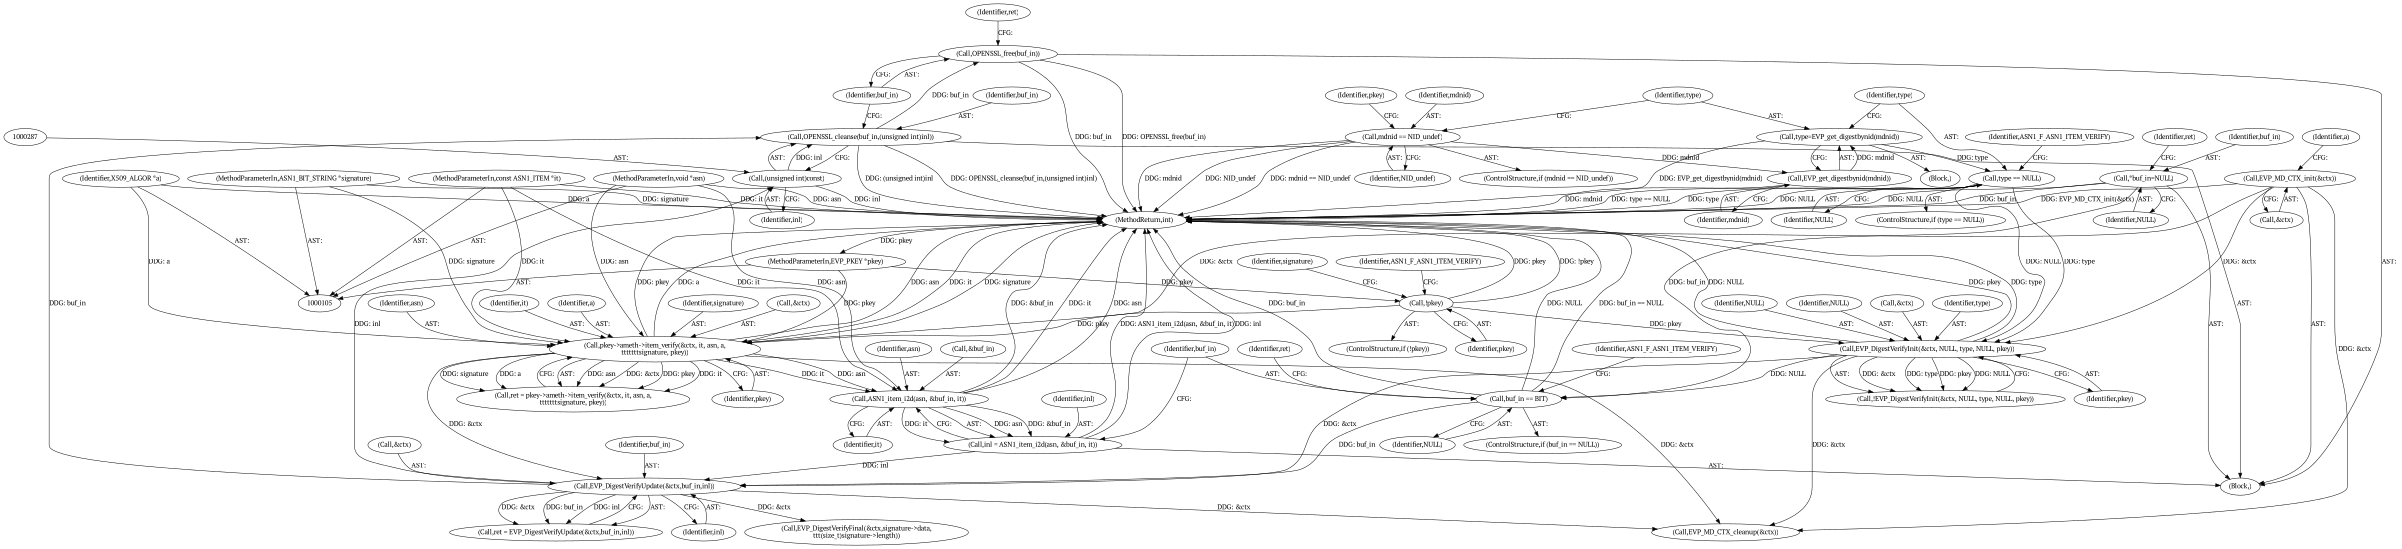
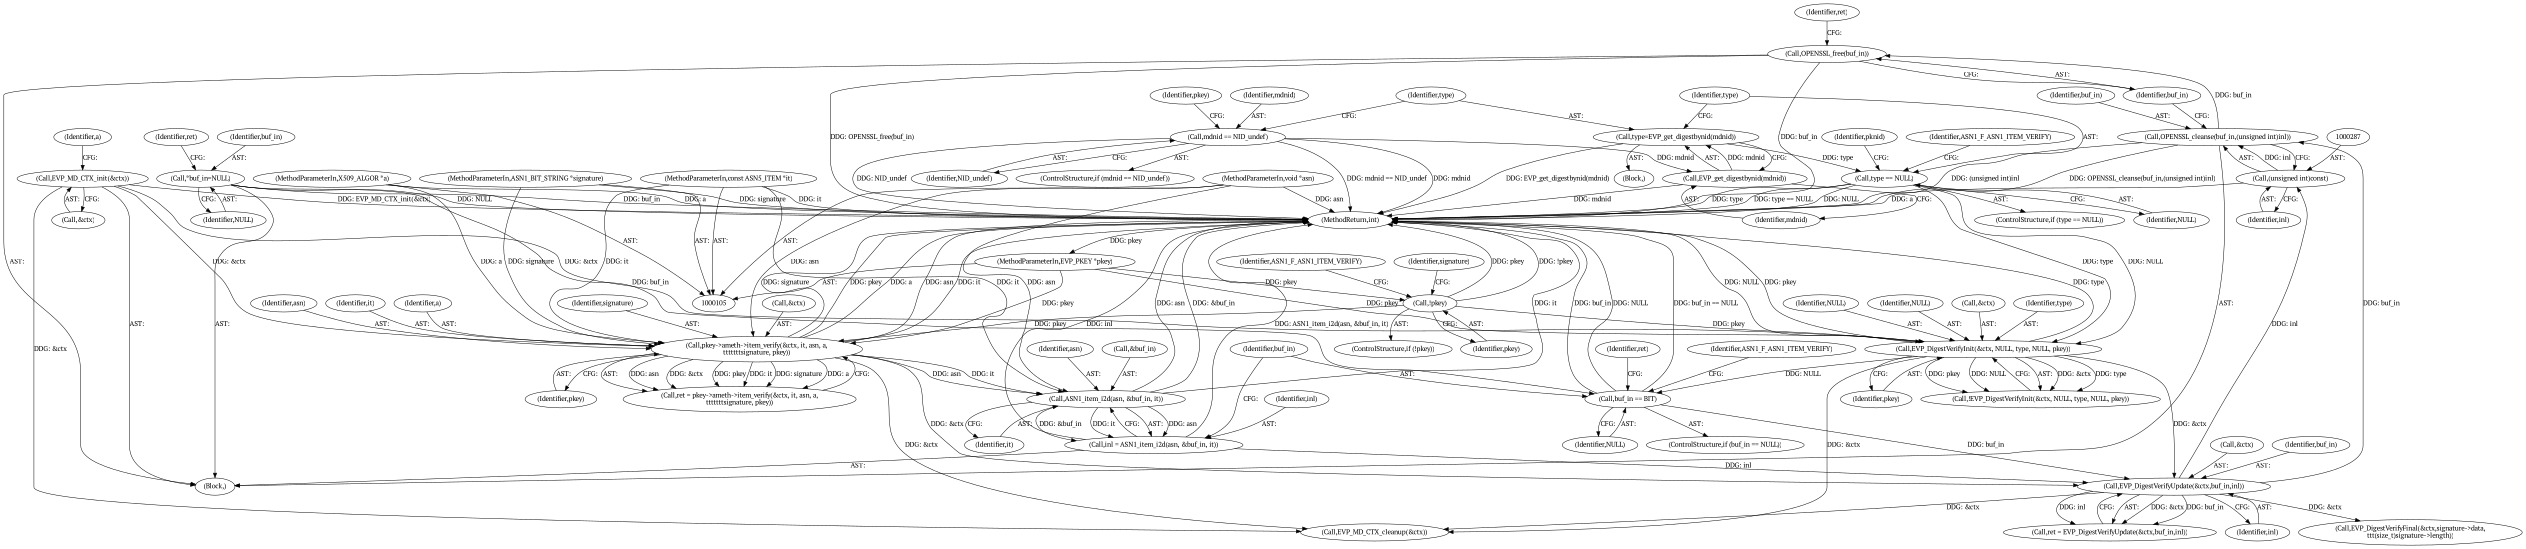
none -> (1860, 137)
(121, 179) -> (332, 179)
(497, 179) -> (729, 179)
(867, 199) -> (1902, 199)
none -> (1443, 322)
